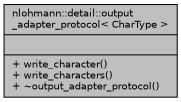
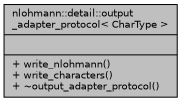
(60, 64) -> (61, 64)
